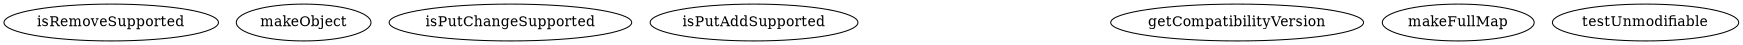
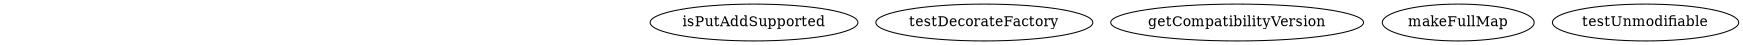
(111, 23) -> none
(304, 23) -> none
(510, 23) -> none
none -> (984, 23)
